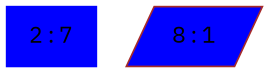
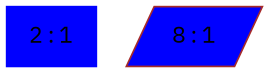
(51, 37) -> (51, 37)
